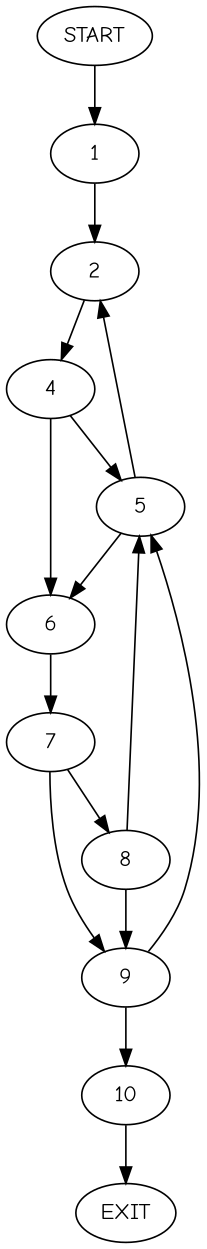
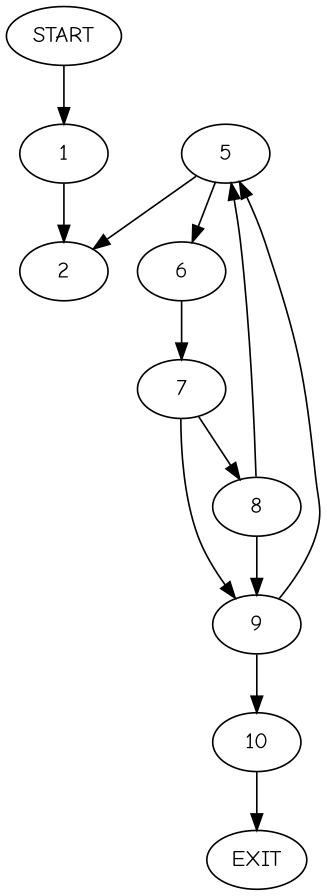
(51, 389) -> none
